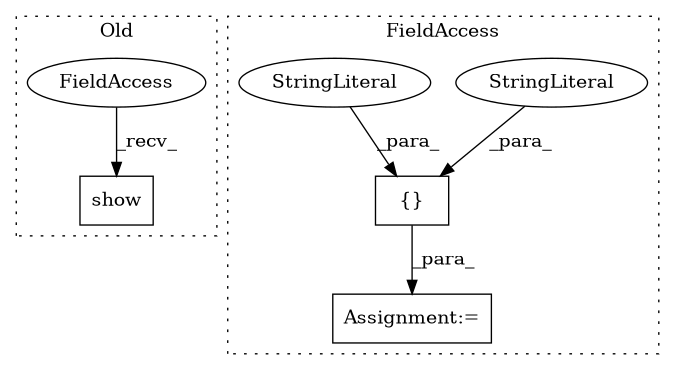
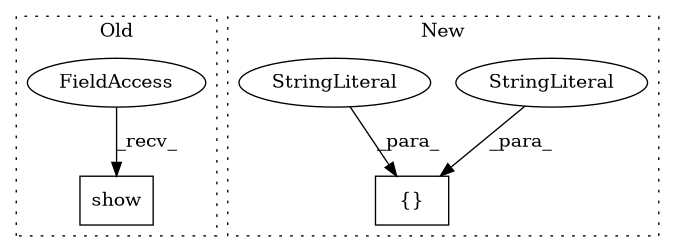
(443, 32) -> (443, 32)
(412, 319) -> none
